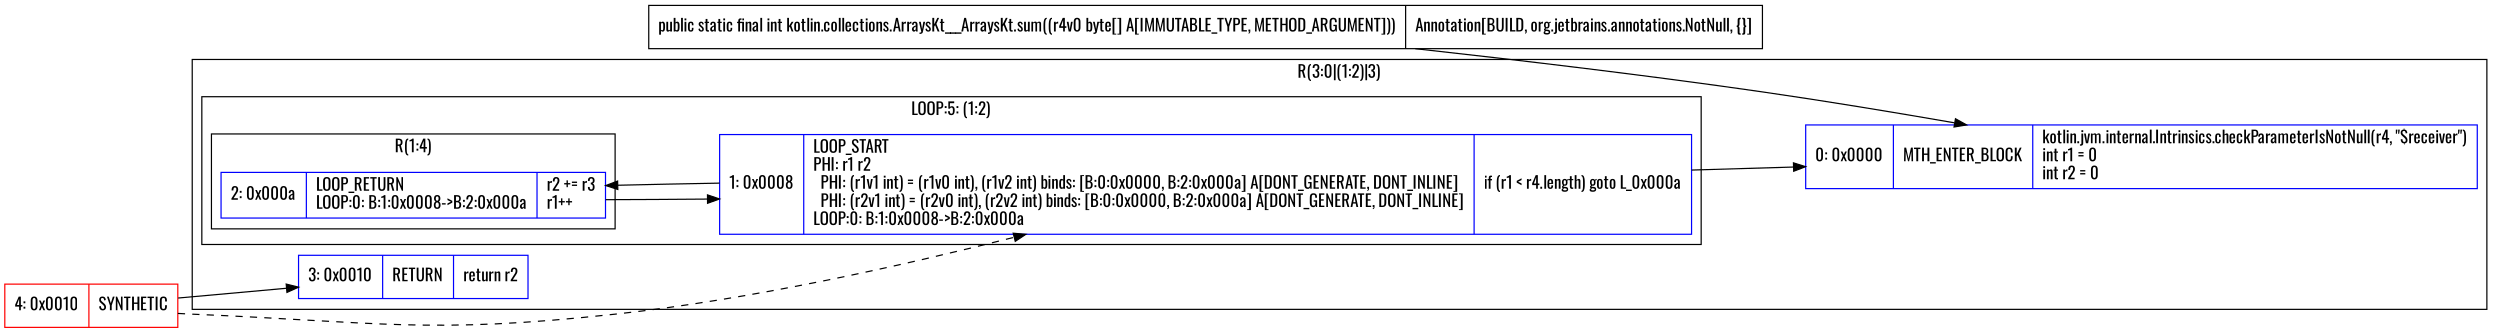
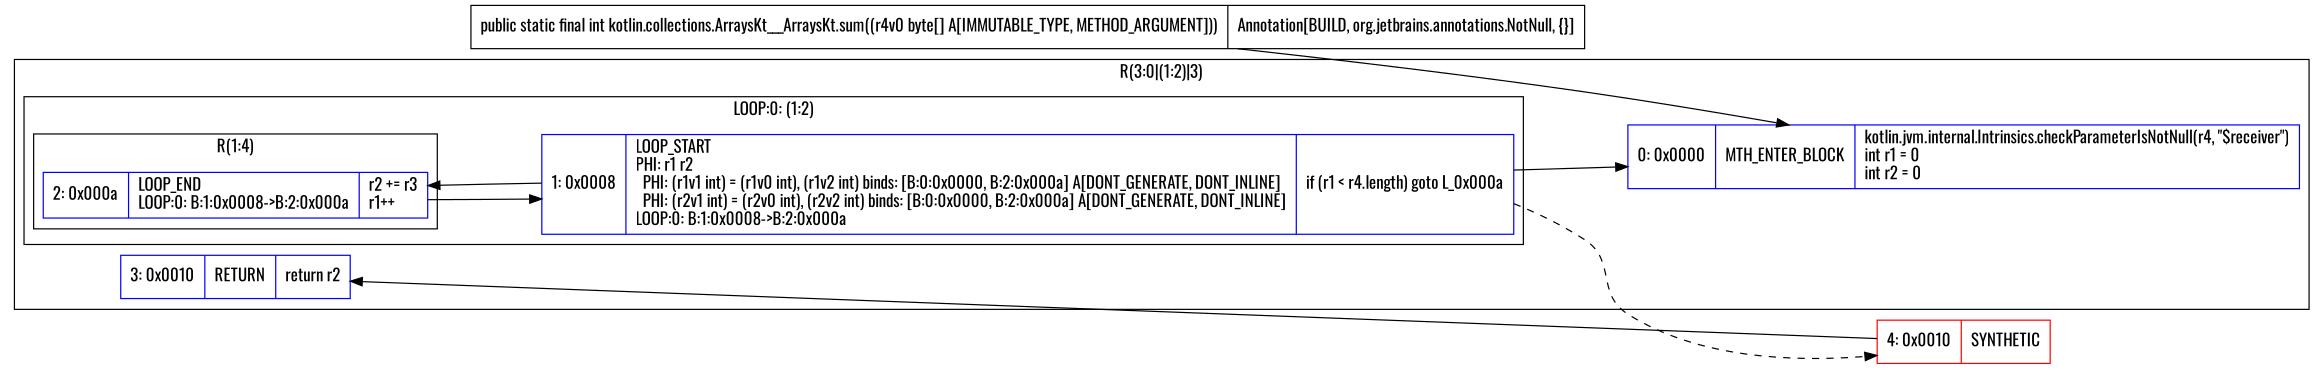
(952, 111) -> (774, 111)
(360, 186) -> (170, 186)
(579, 318) -> (1643, 322)
